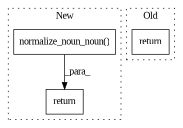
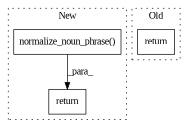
(65, 42) -> (67, 42)
